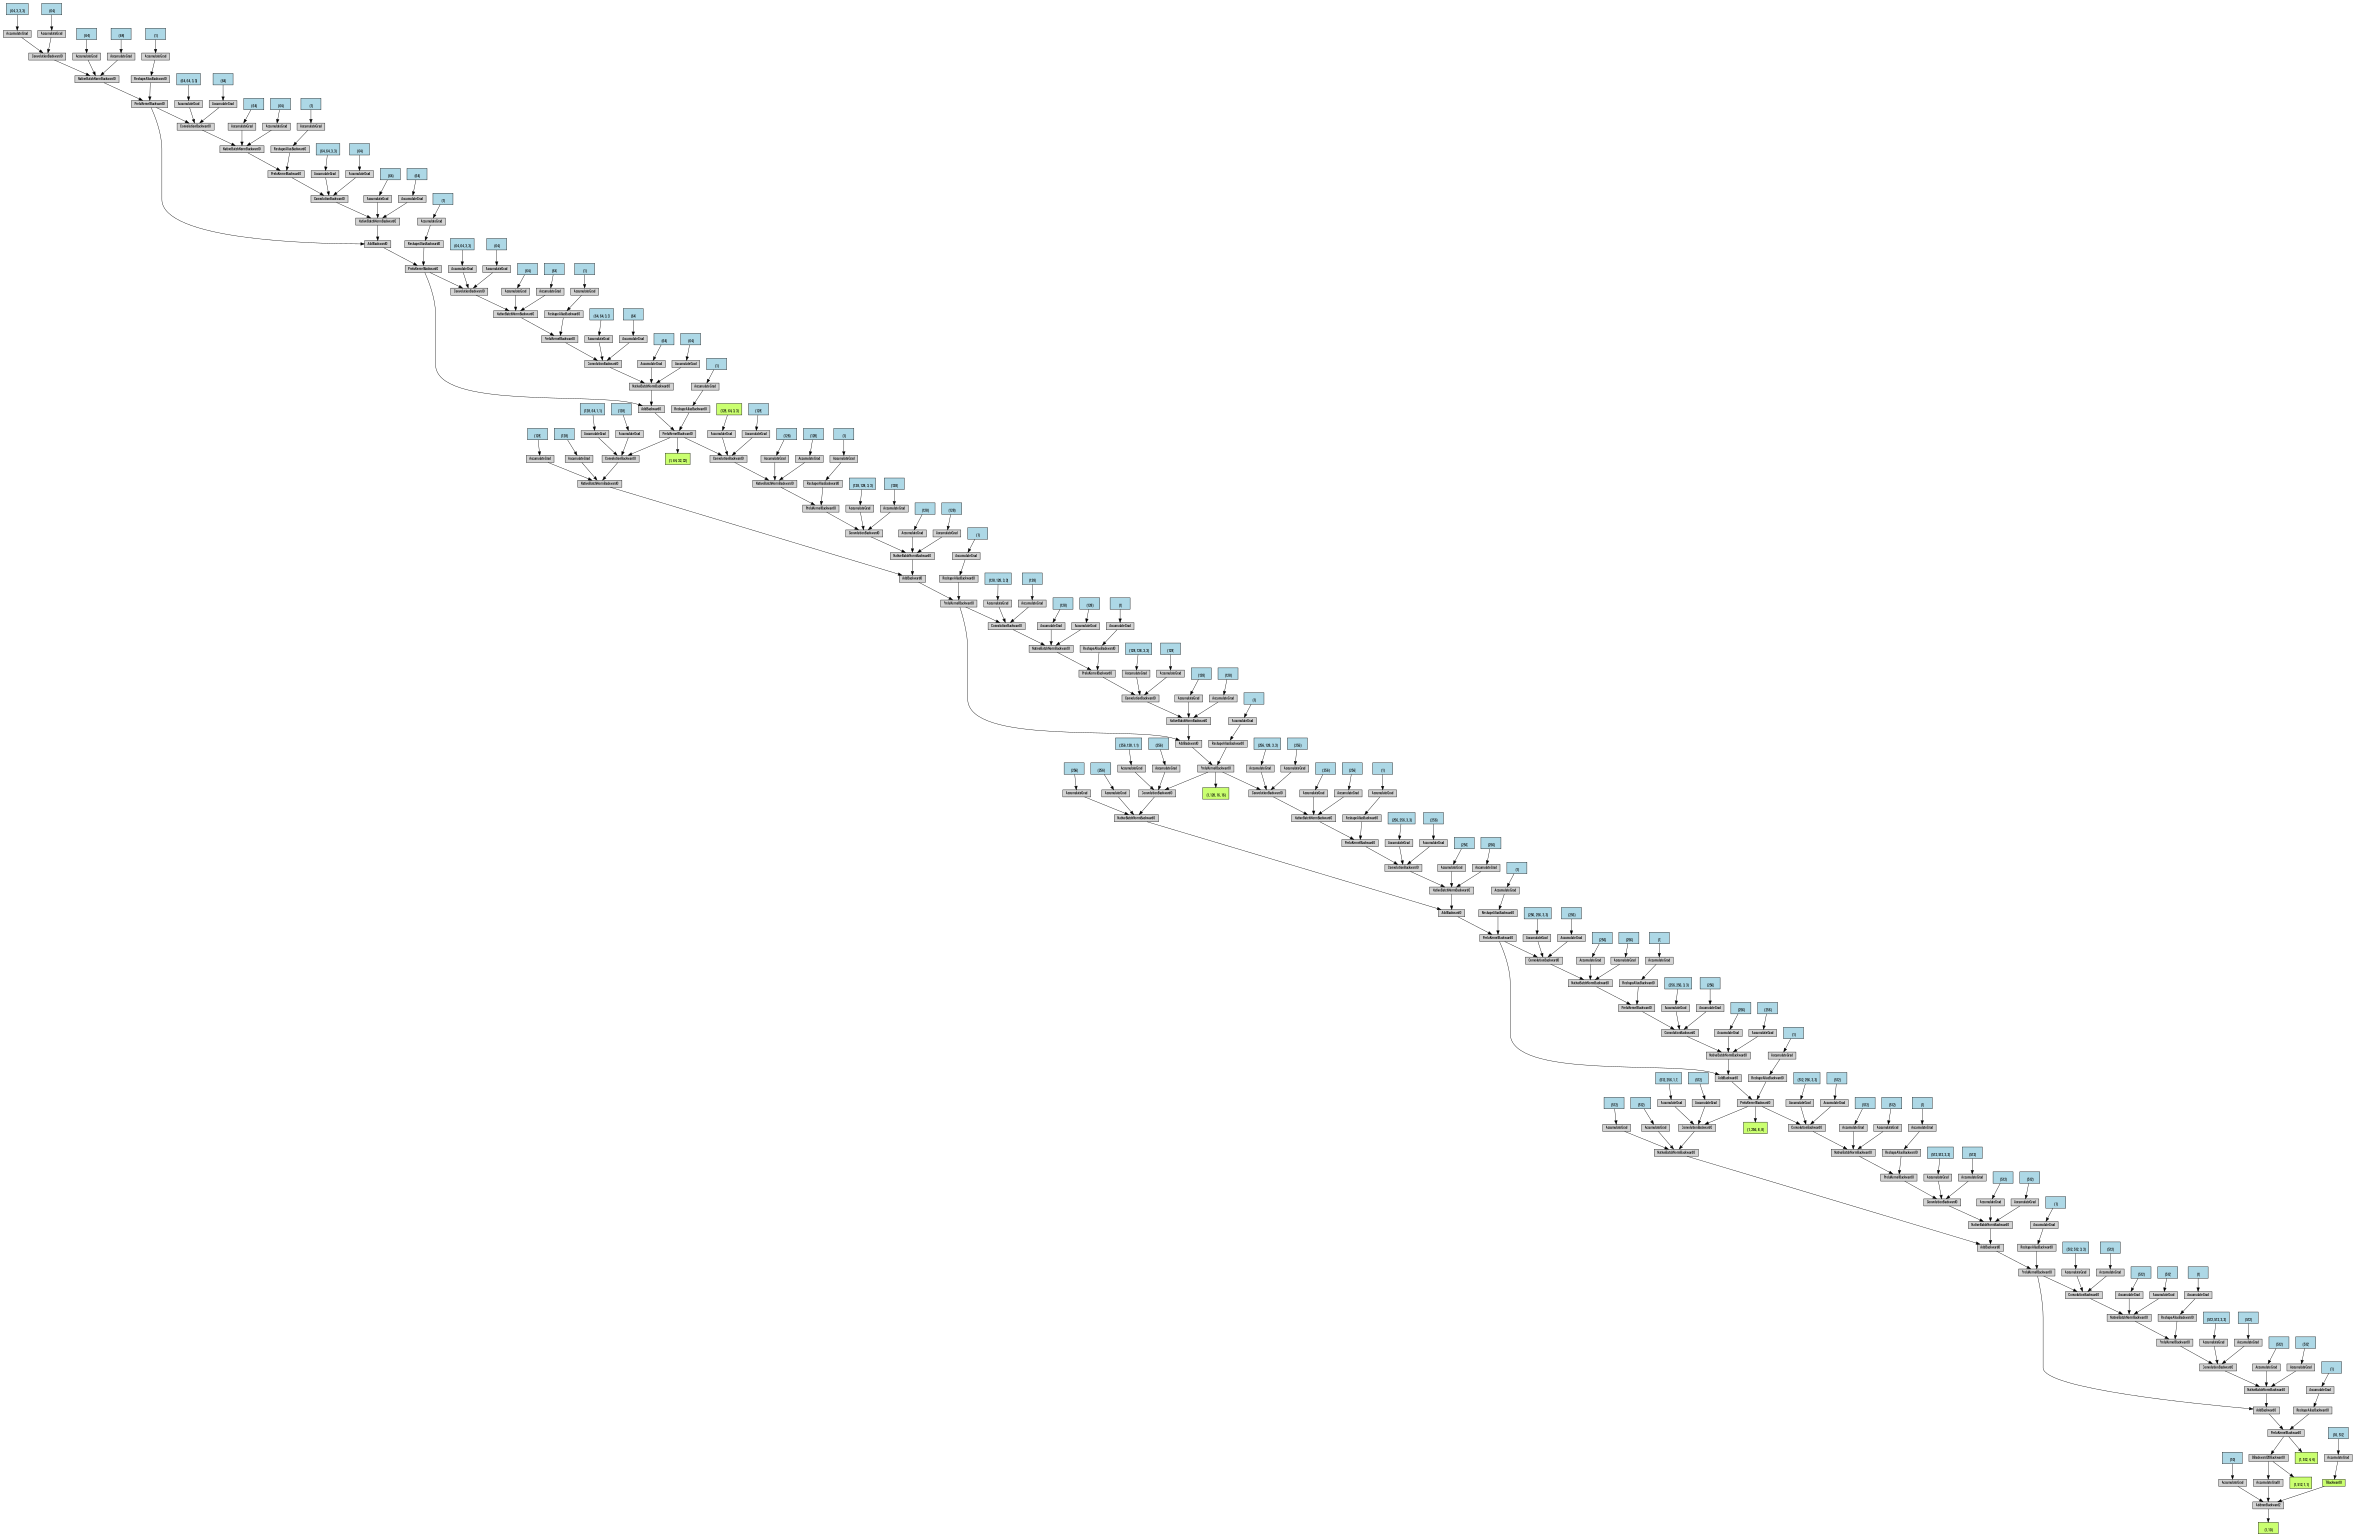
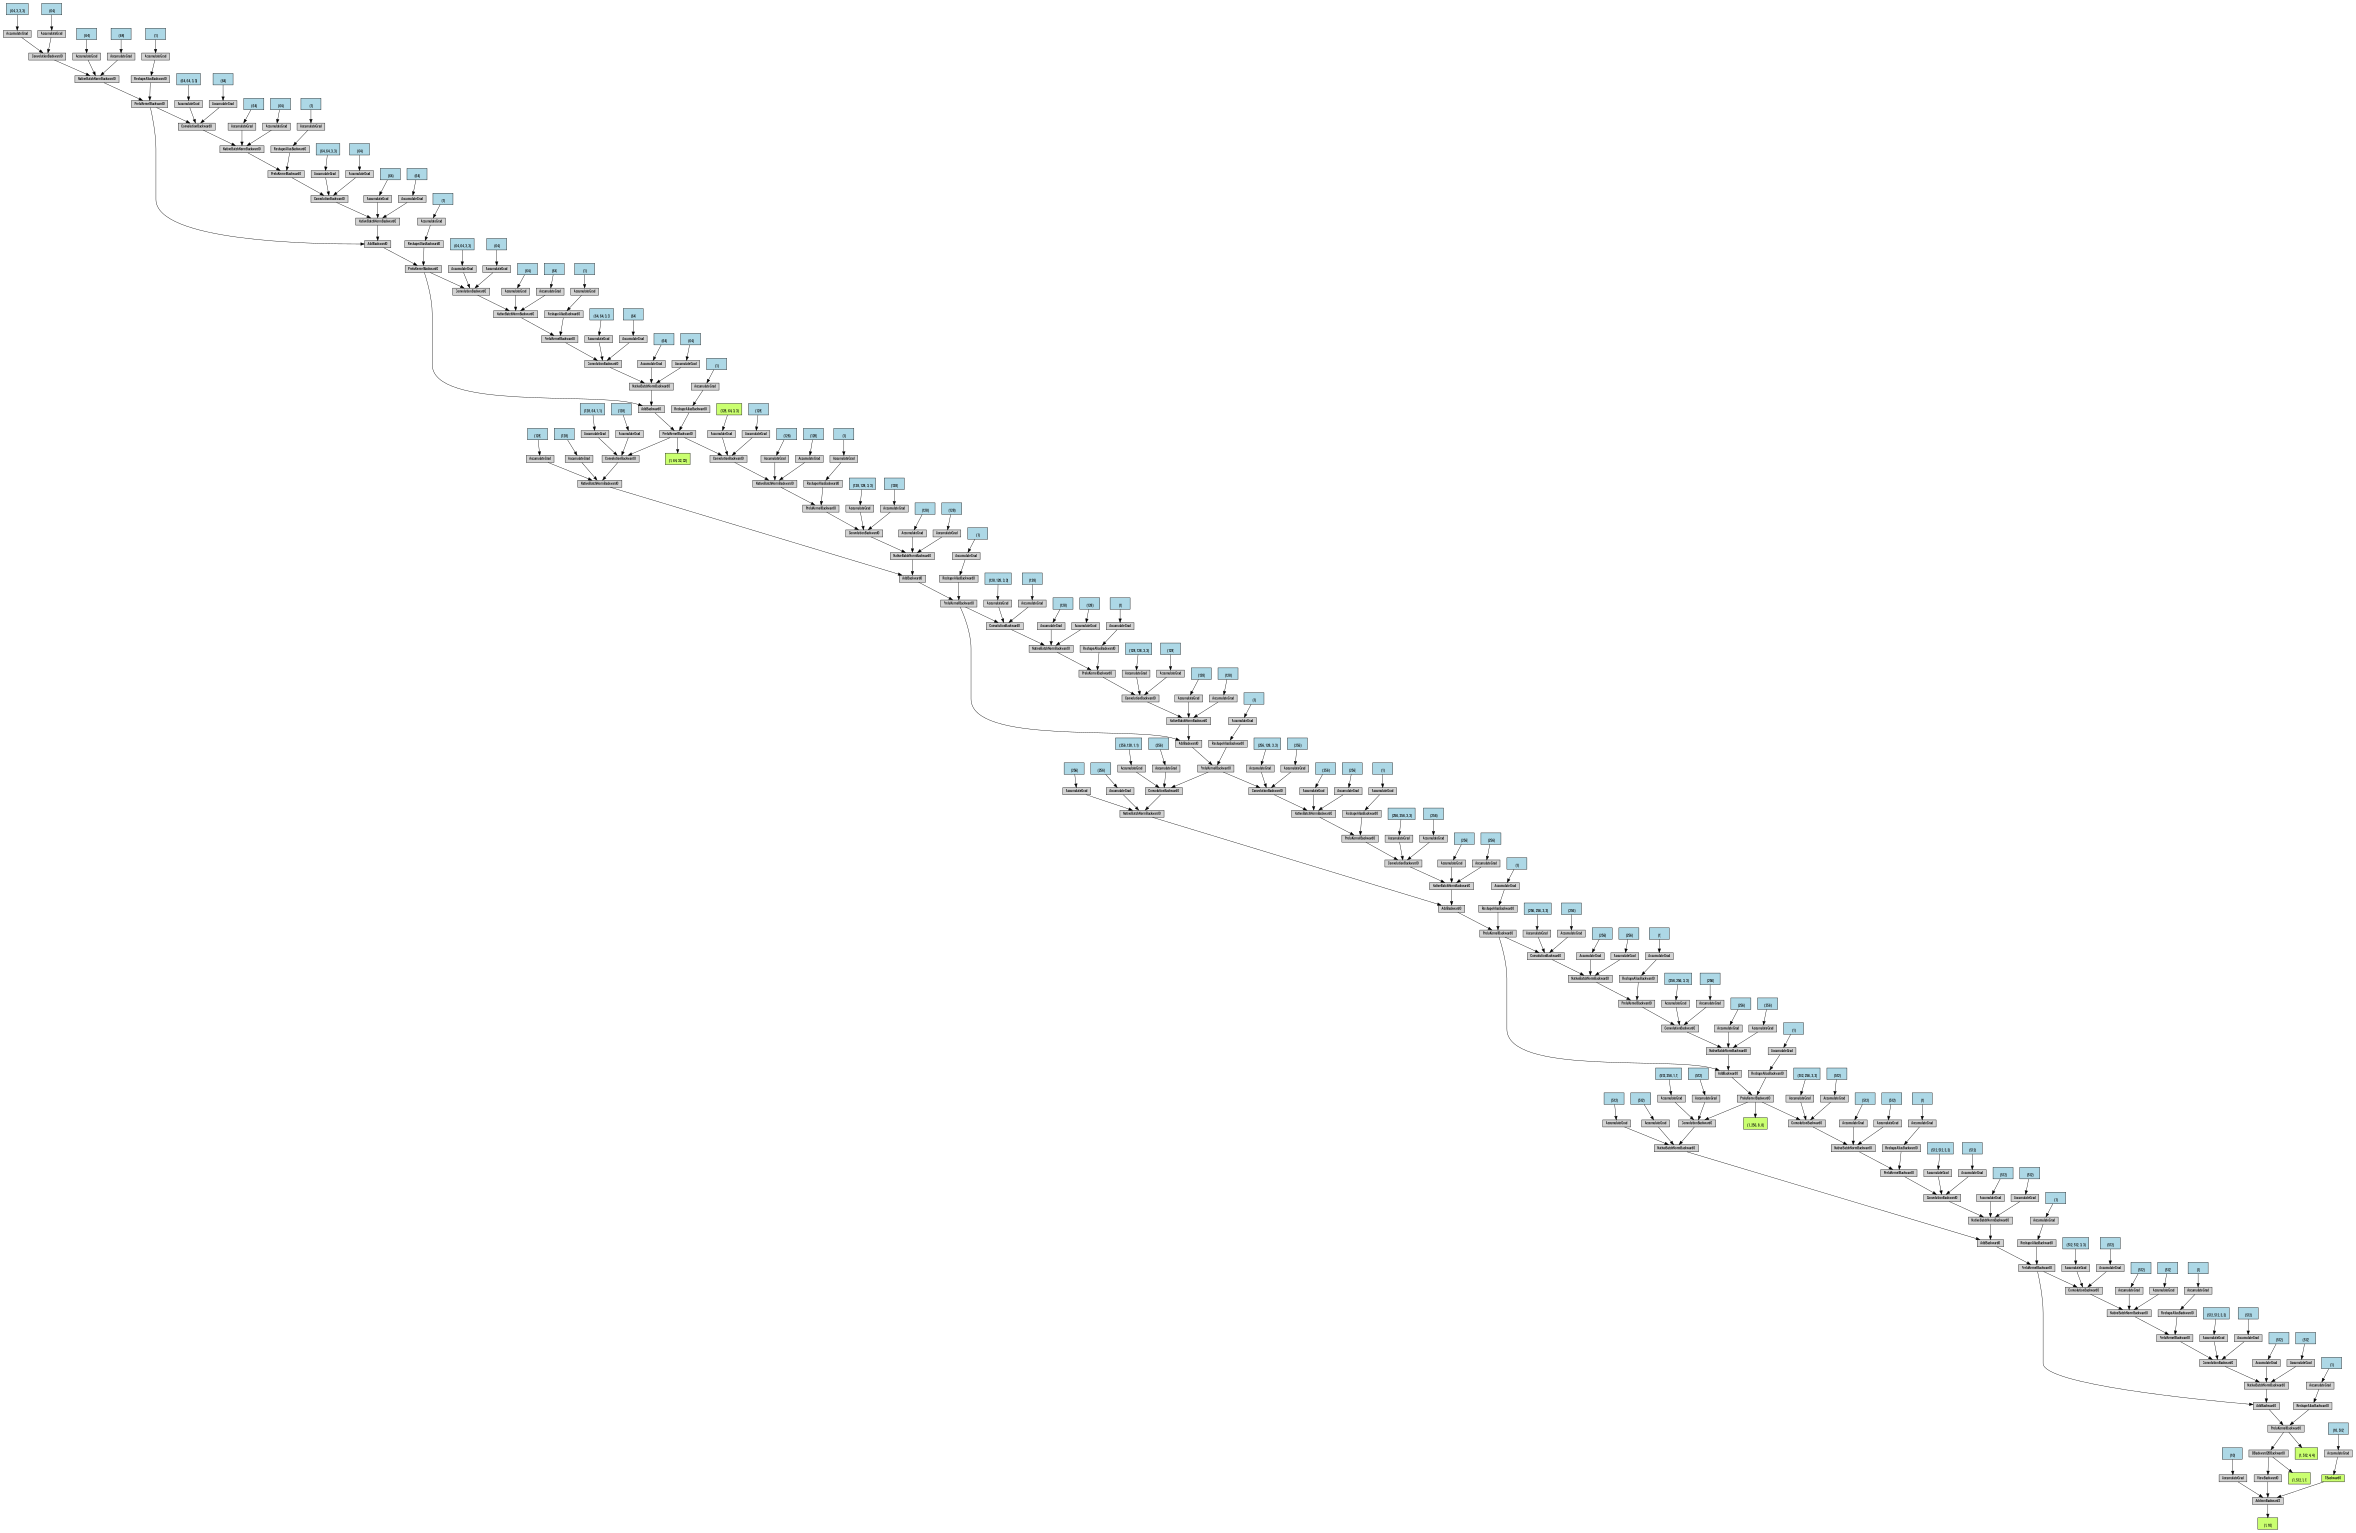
(1216, 793) -> none
(2268, 1483) -> (2268, 1478)
